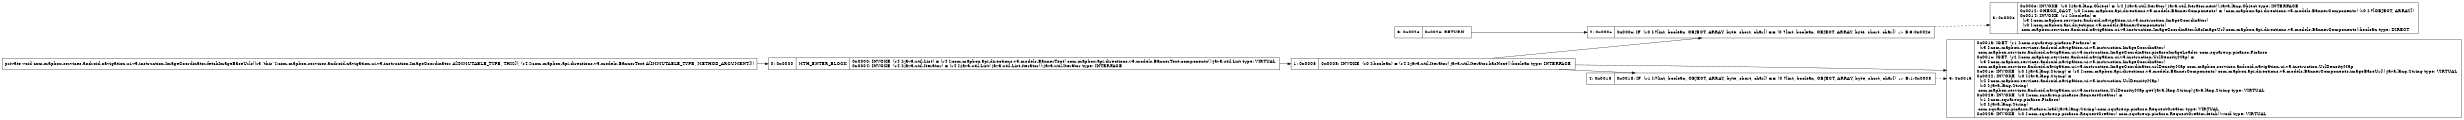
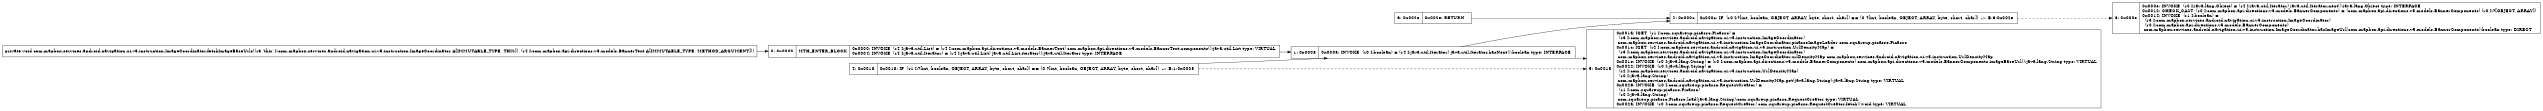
(1595, 71) -> (1261, 61)
